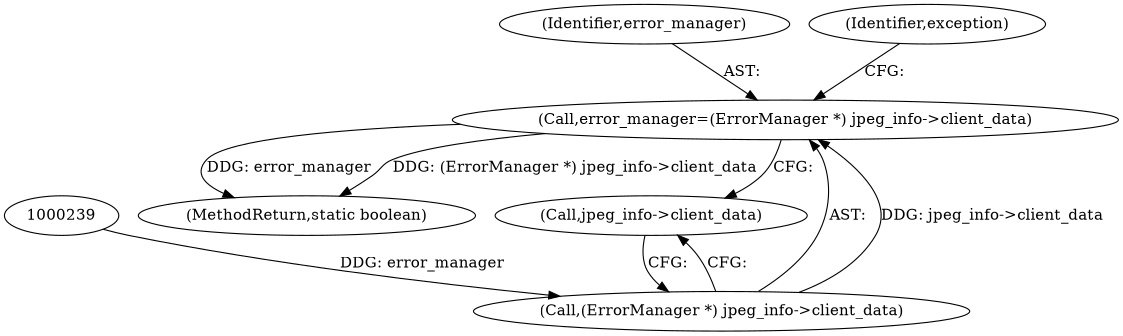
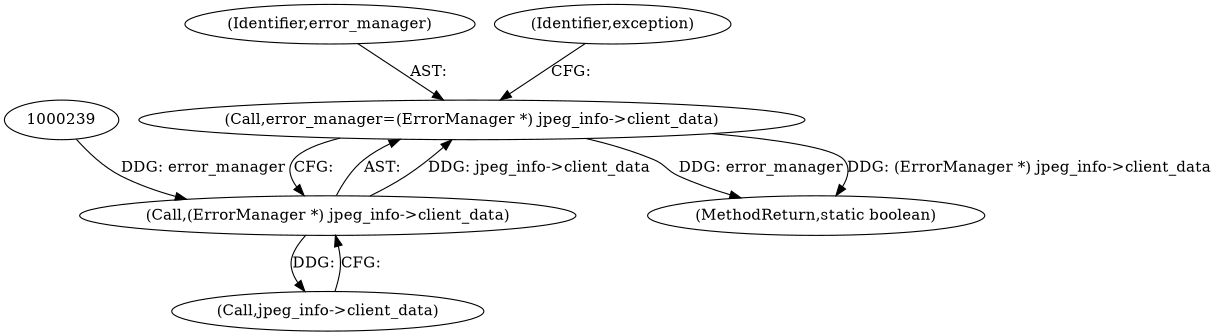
(765, 172) -> (302, 153)
(730, 263) -> (316, 263)
